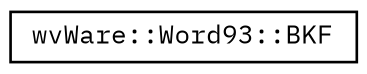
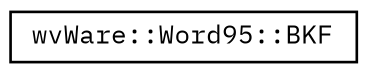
(184, 37) -> (184, 37)
